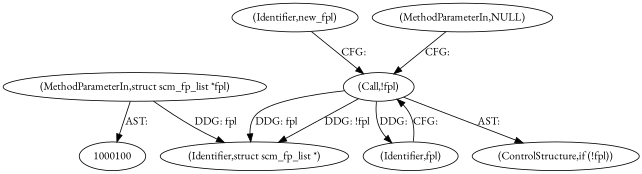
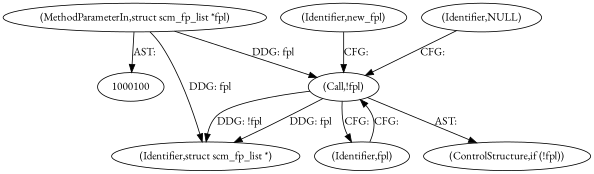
(462, 18) -> (482, 18)
none -> (242, 53)
(395, 122) -> (358, 122)
